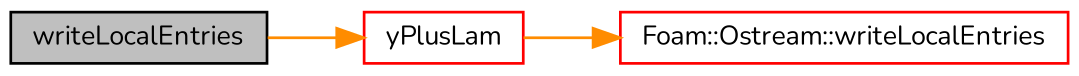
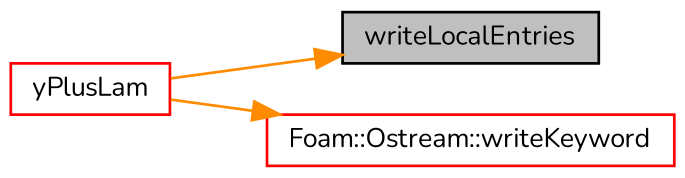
(302, 38) -> (243, 69)
(844, 38) -> (471, 140)
